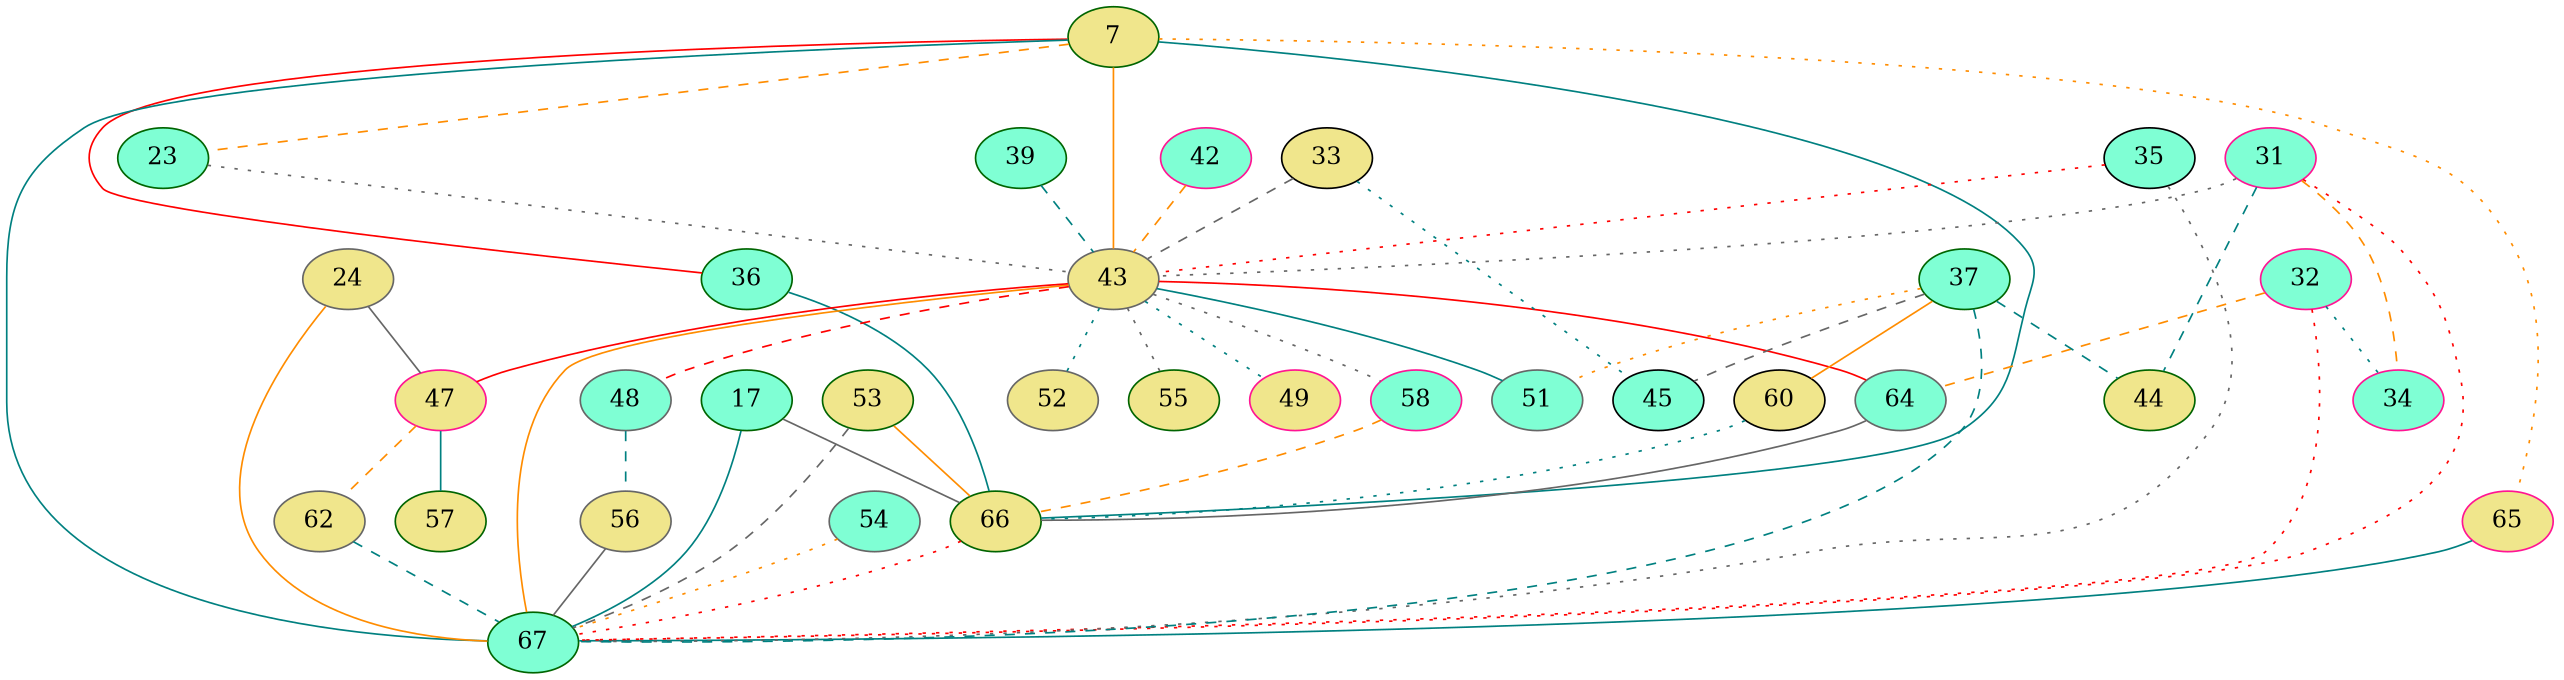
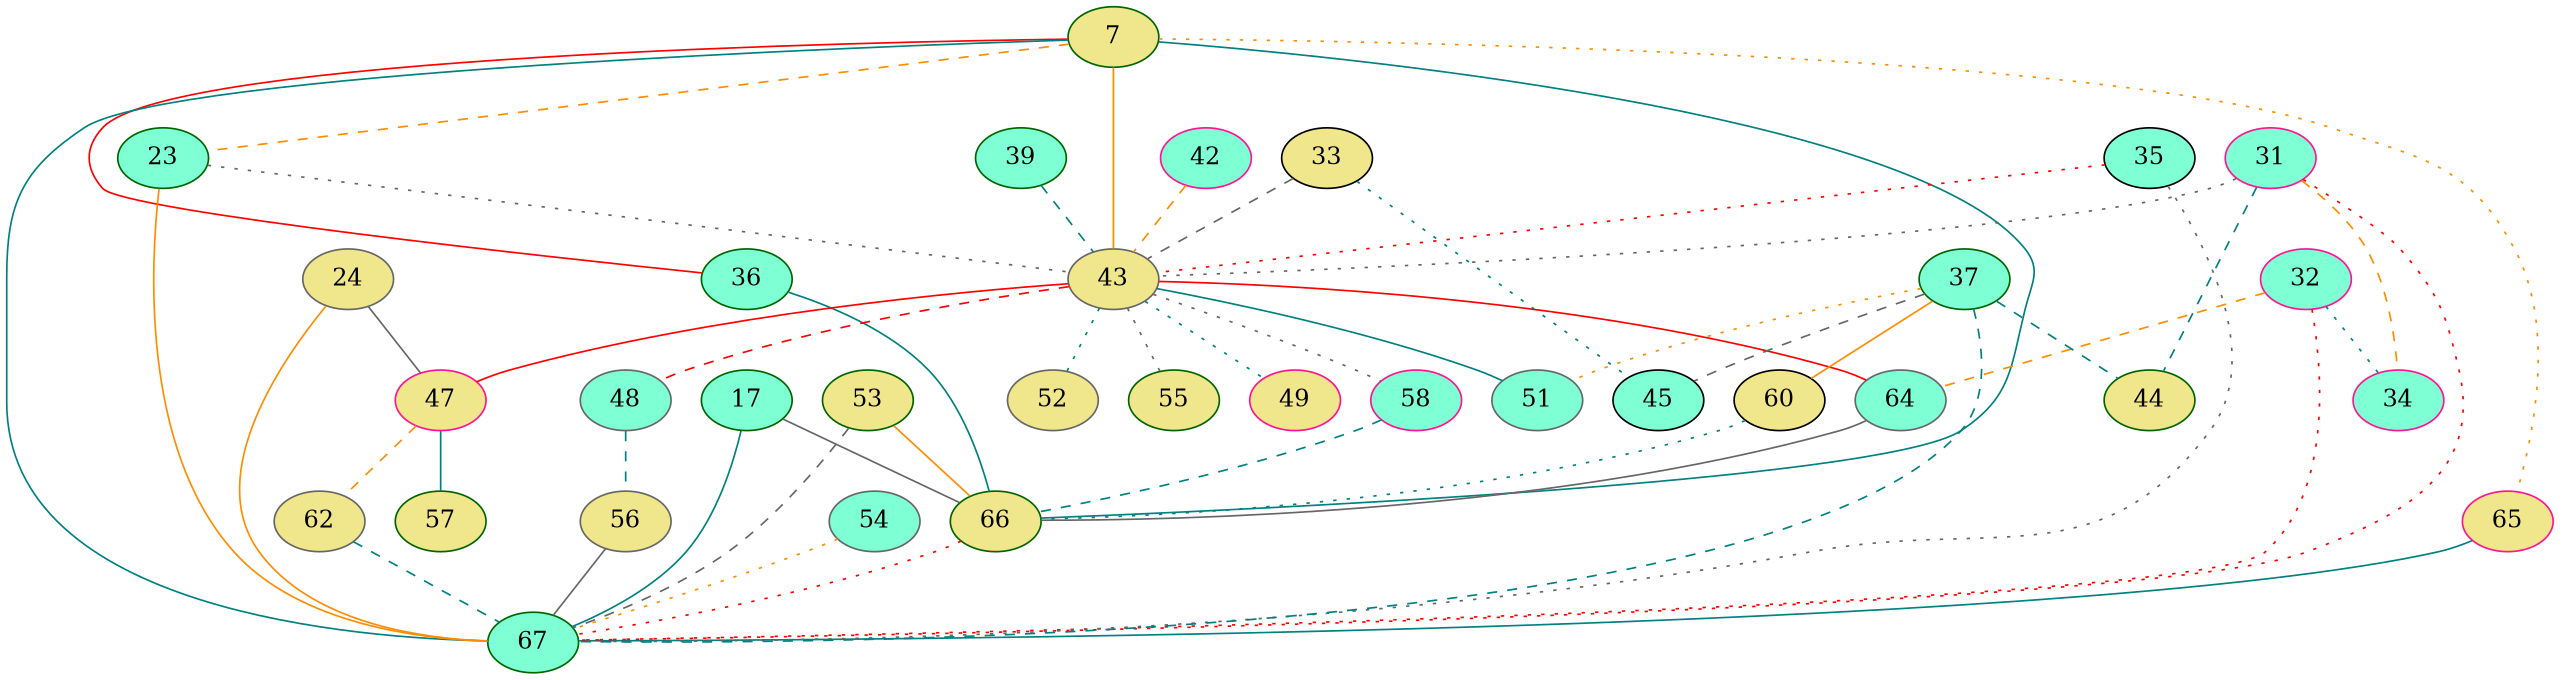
(578, 363) -> (203, 509)
(1212, 473) -> (1212, 473)
